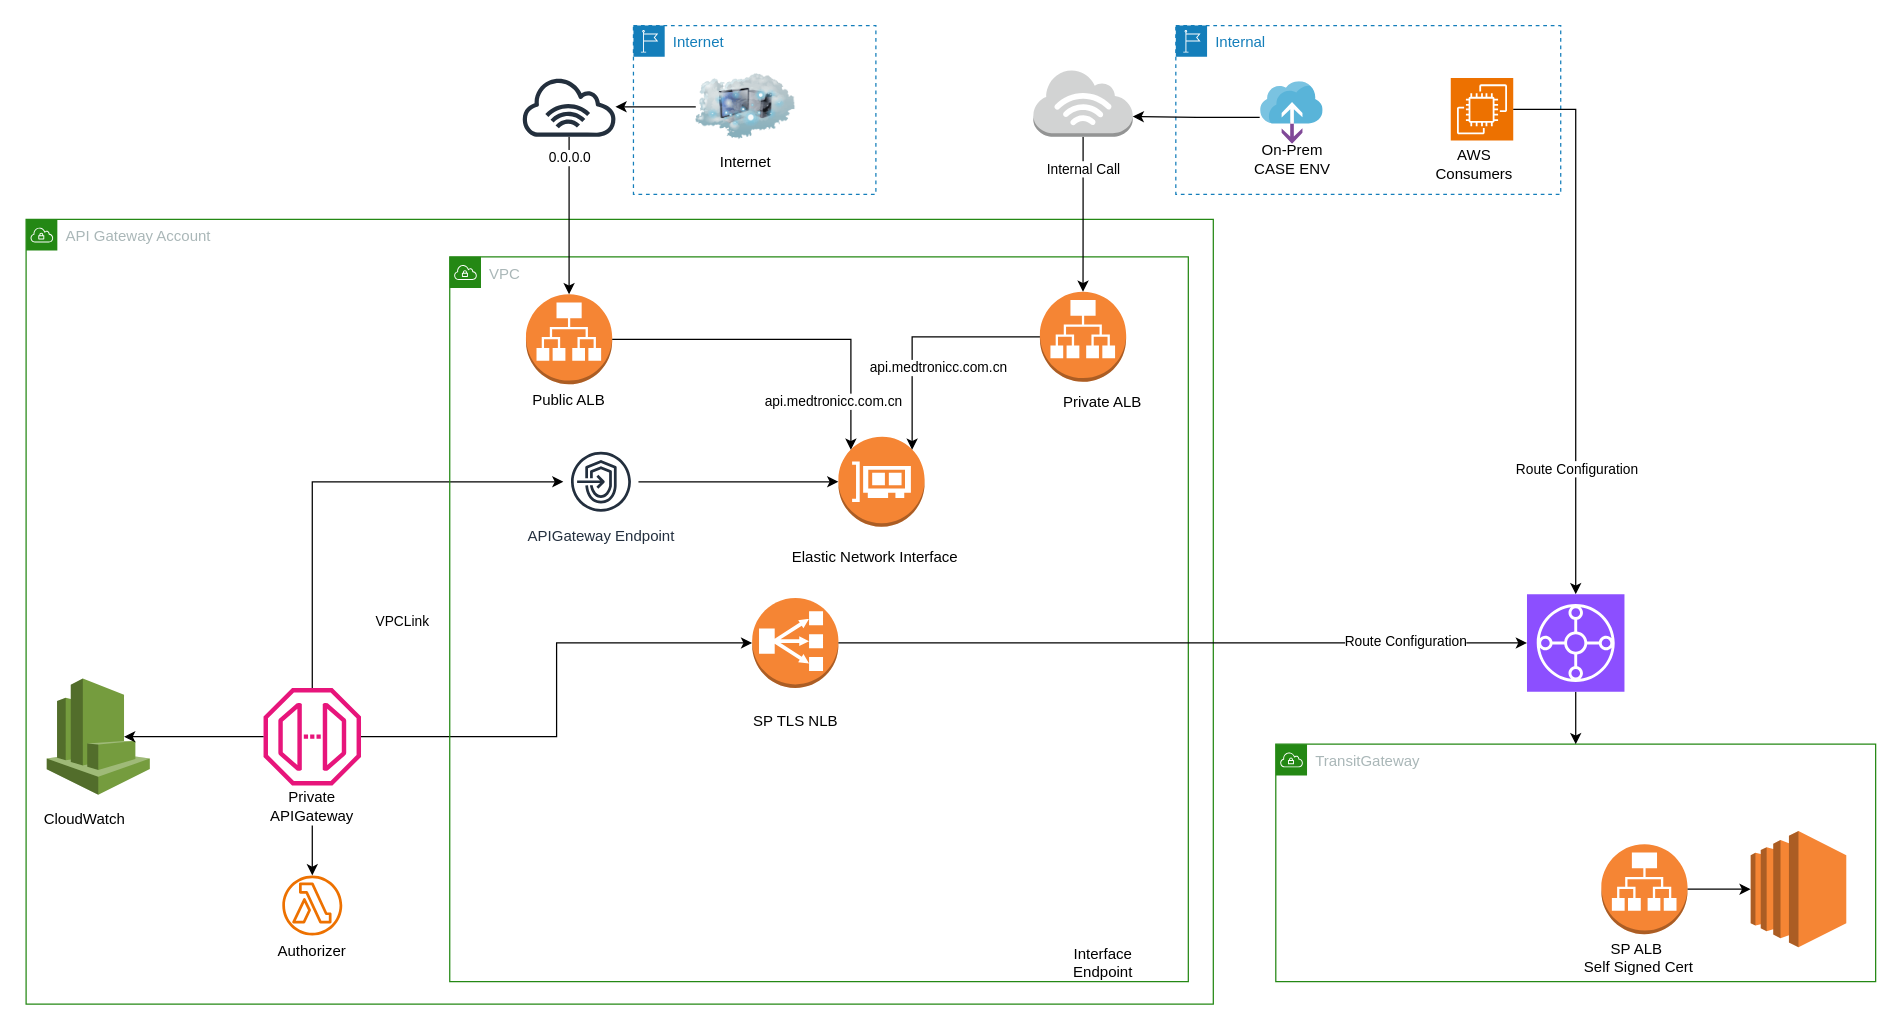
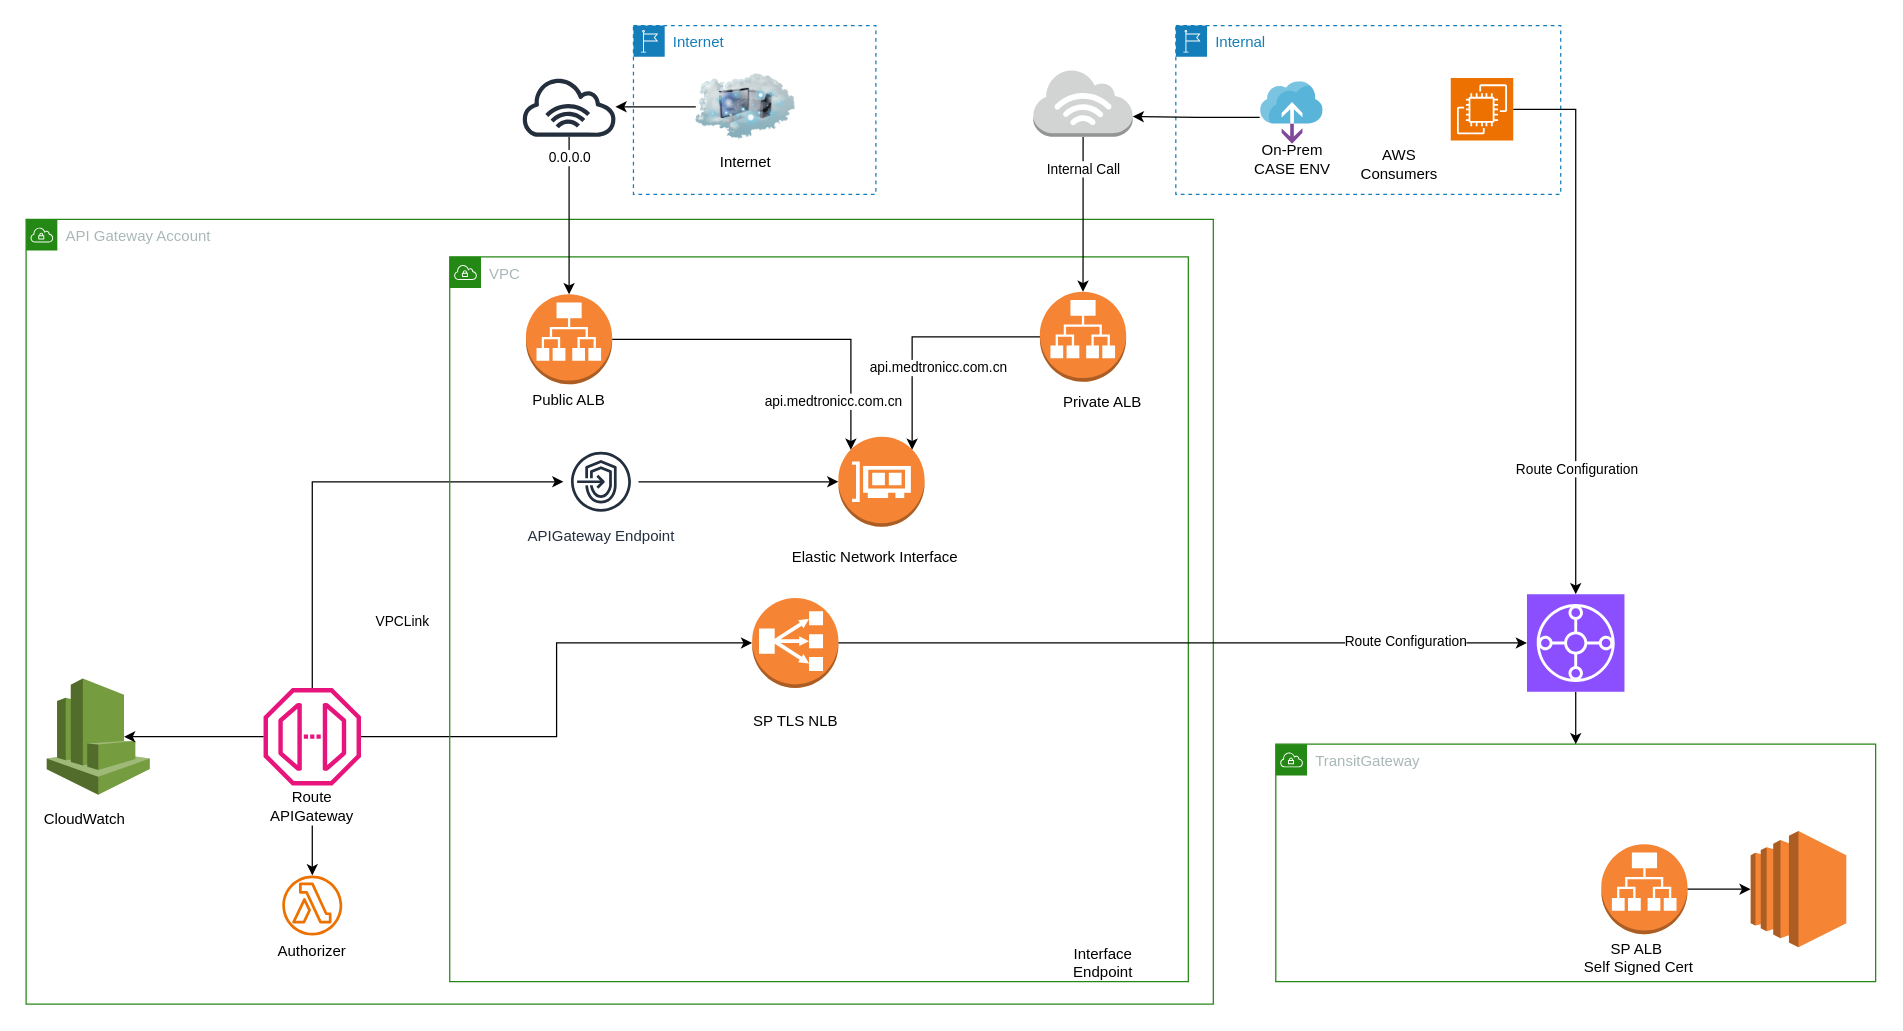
(1474, 164) -> (1399, 164)
(312, 807) -> (312, 807)
